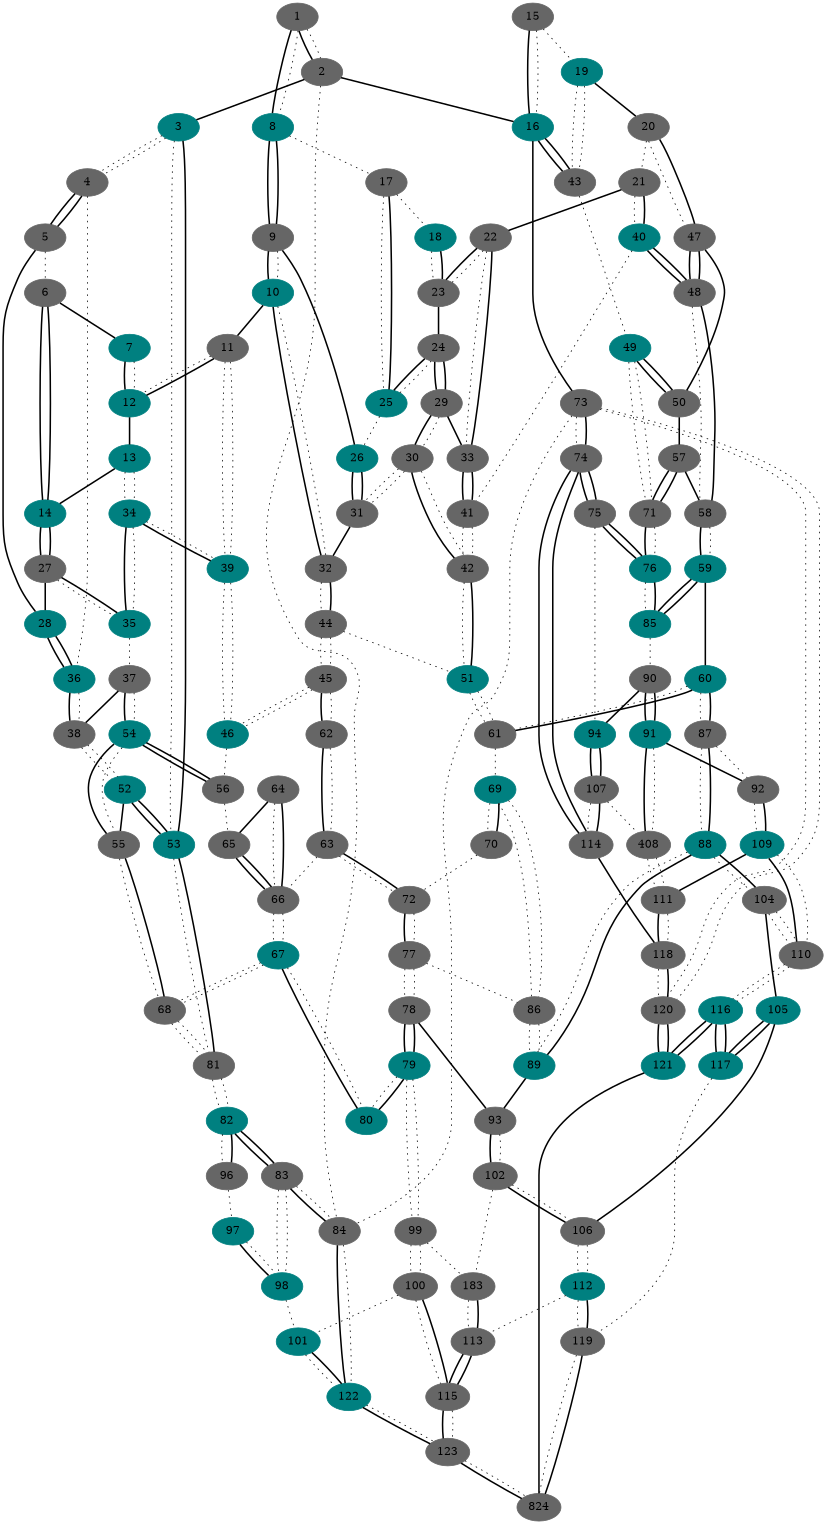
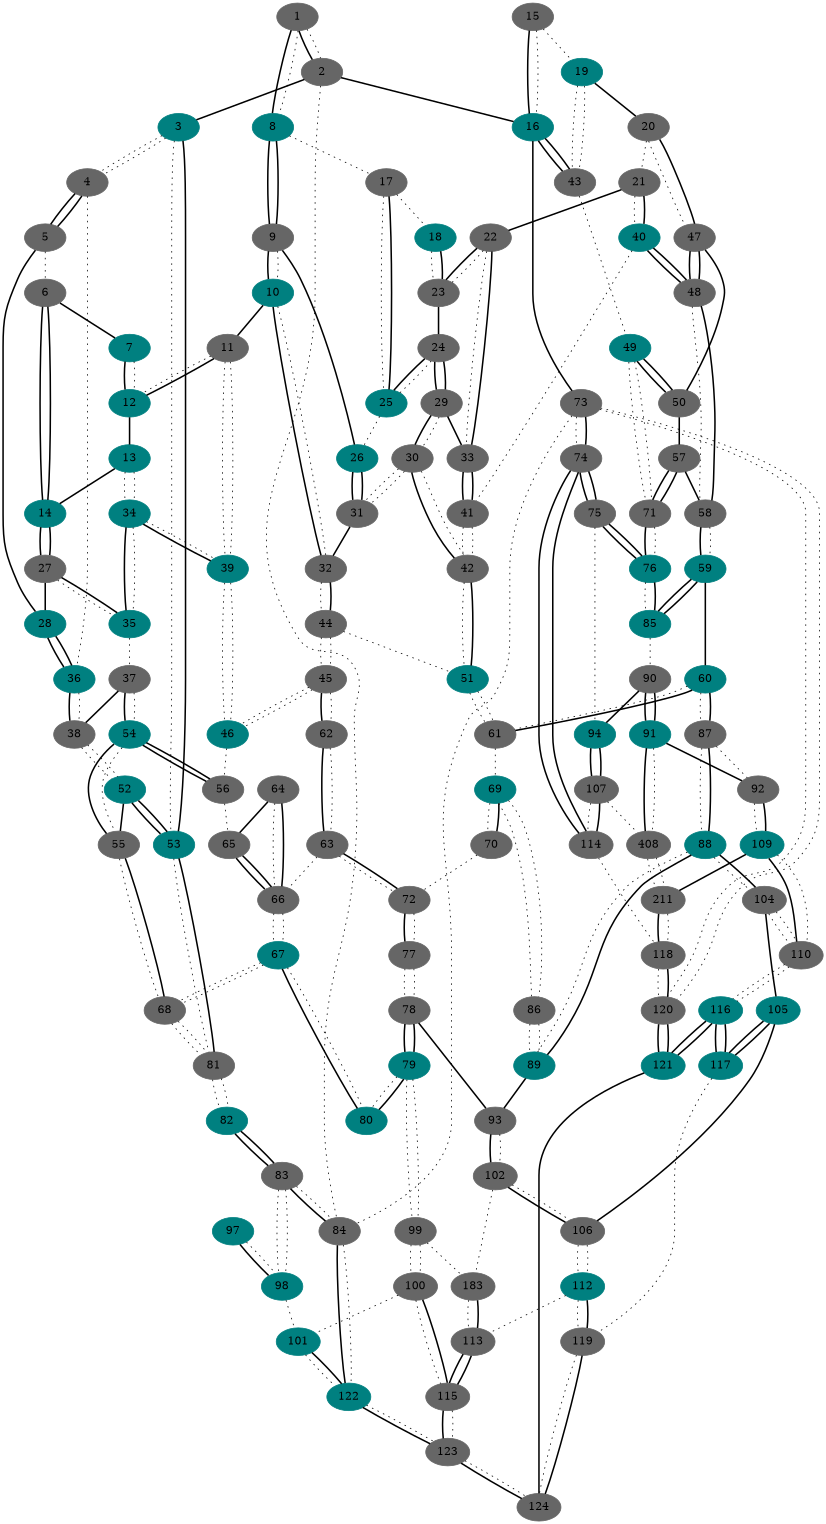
(663, 900) -> (663, 900)
(630, 907) -> (630, 907)
(472, 983) -> none
(227, 1176) -> none
(539, 1507) -> (539, 1507)
